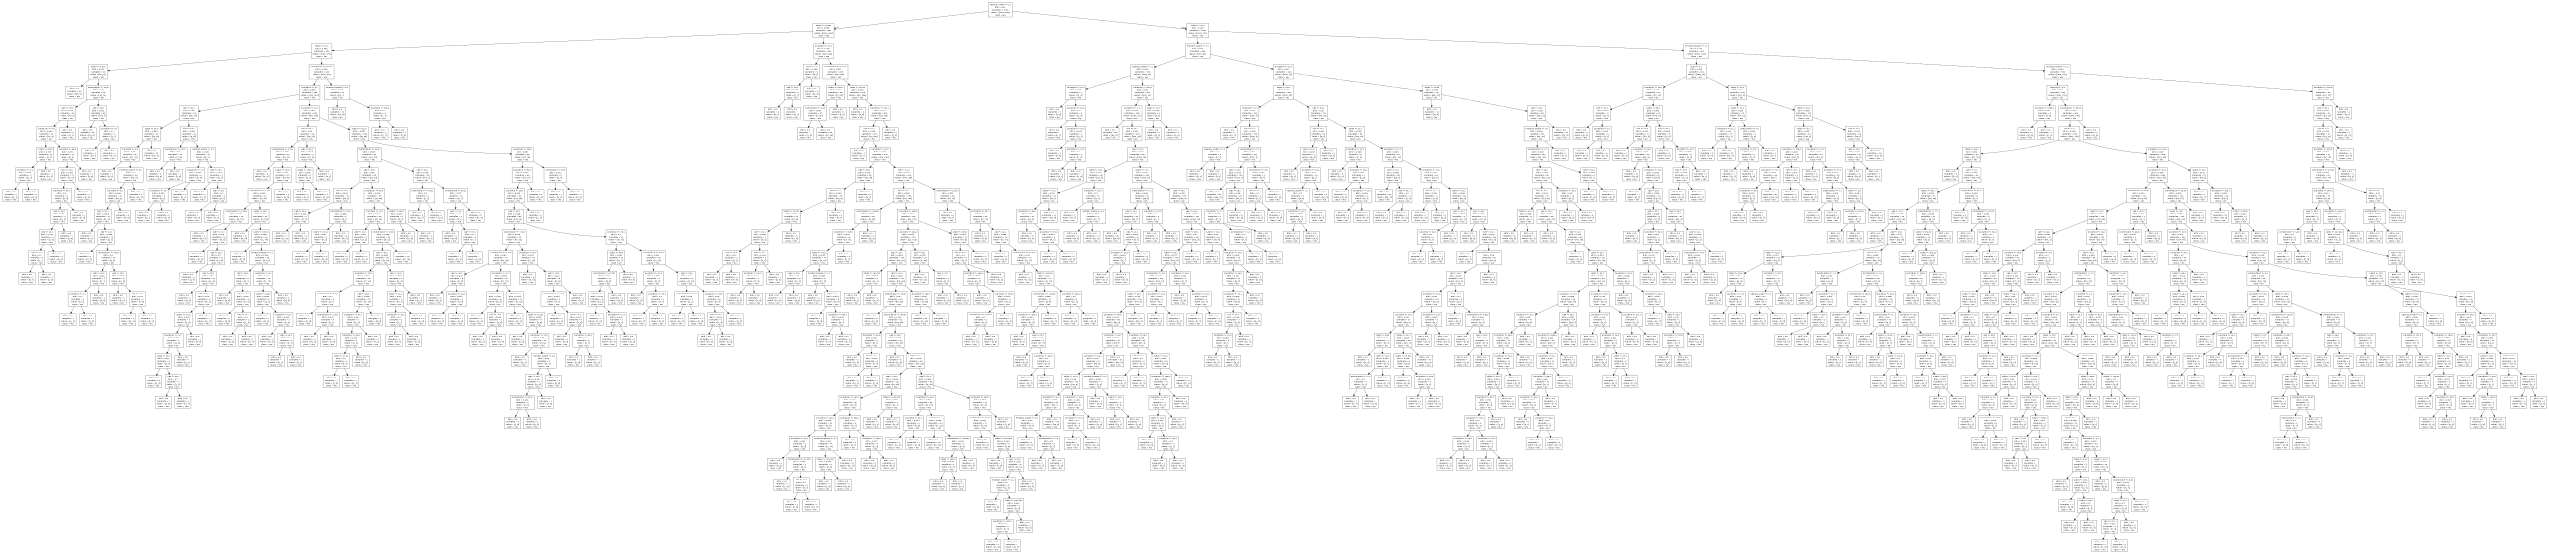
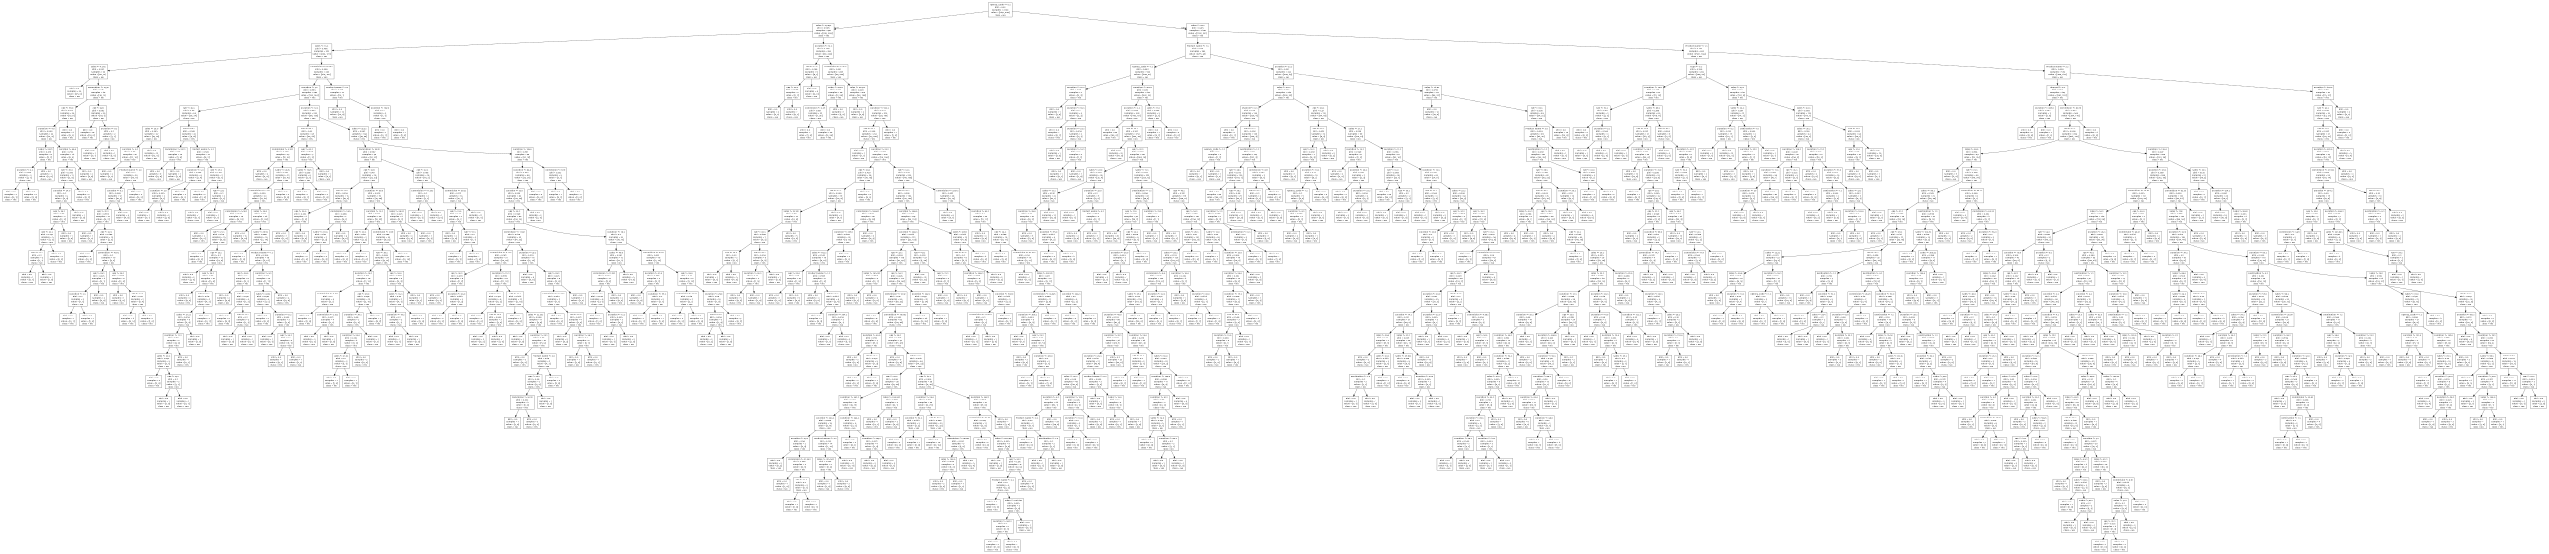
none -> (1116, 154)
